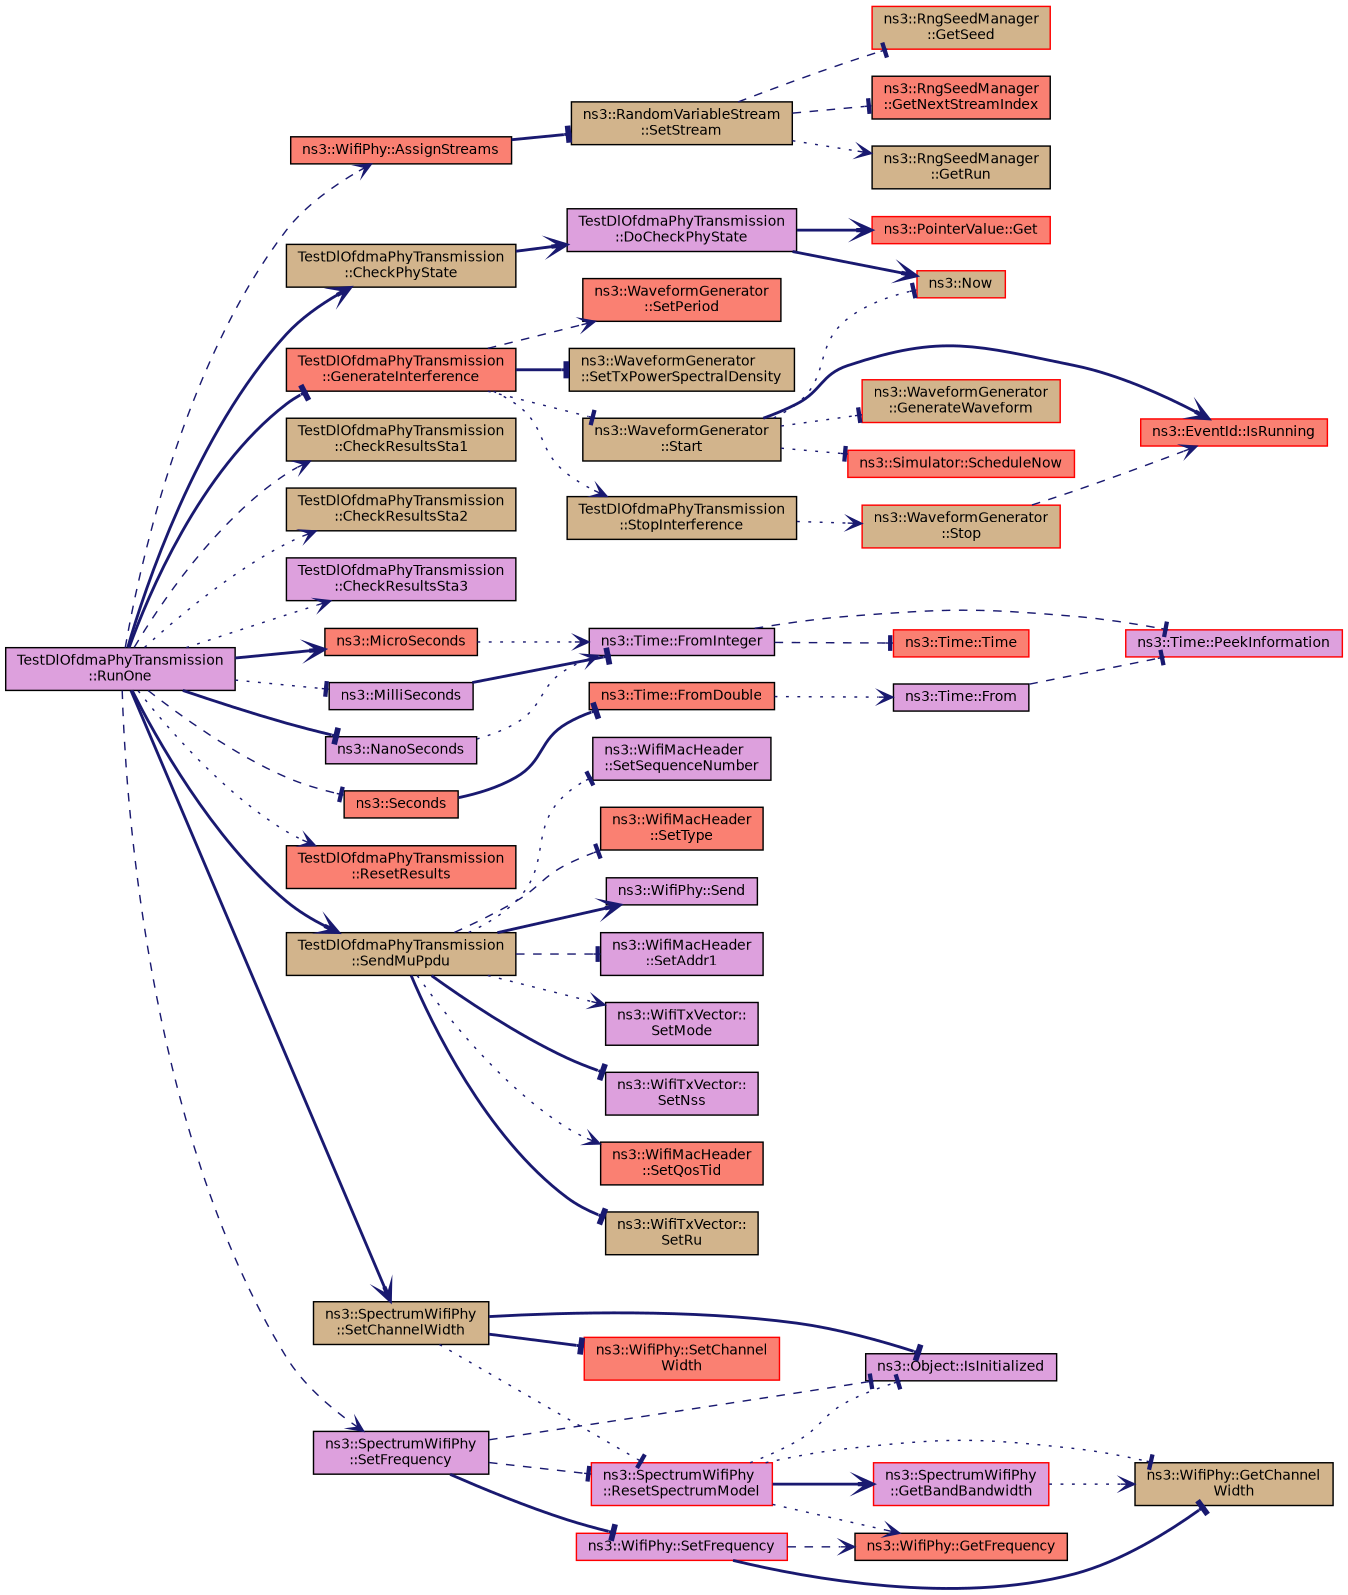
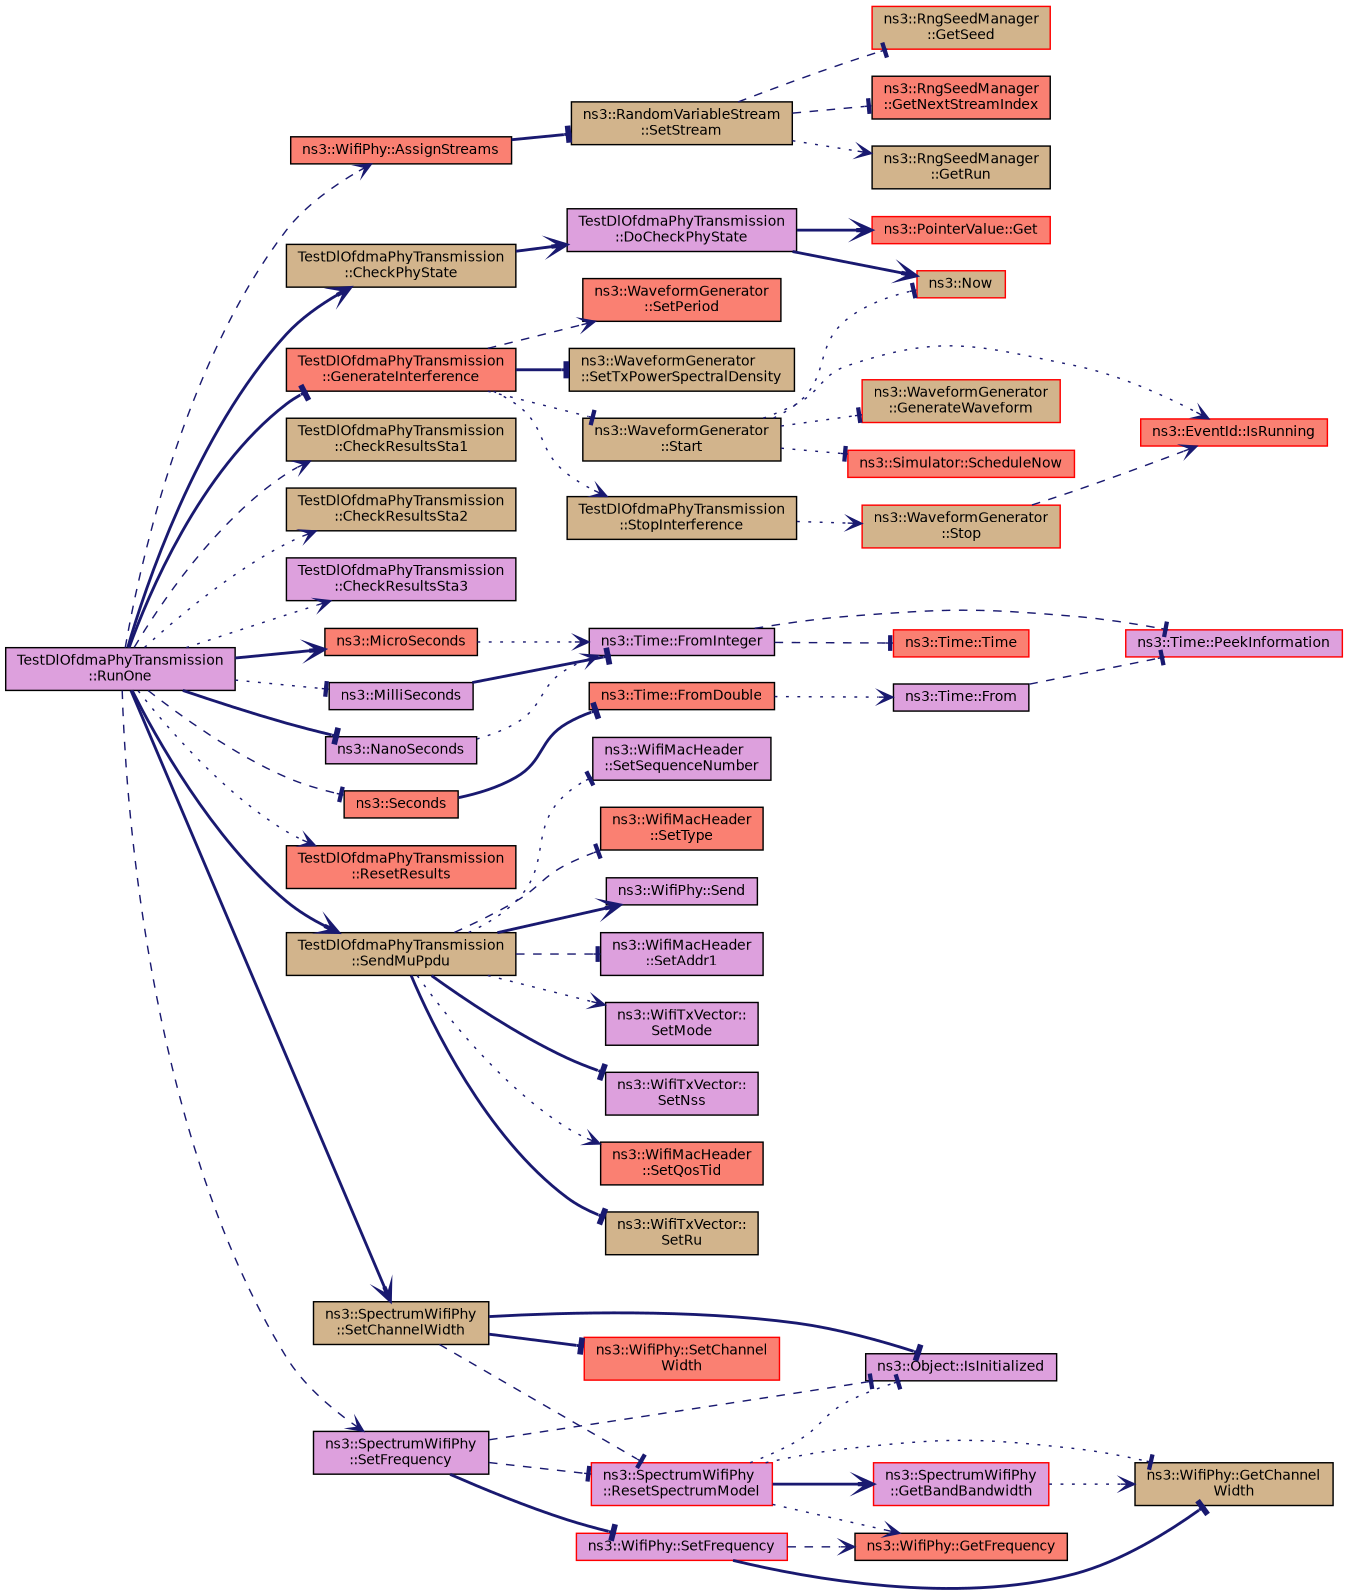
(976, 347) -> (976, 347)
(538, 1402) -> (538, 1402)
